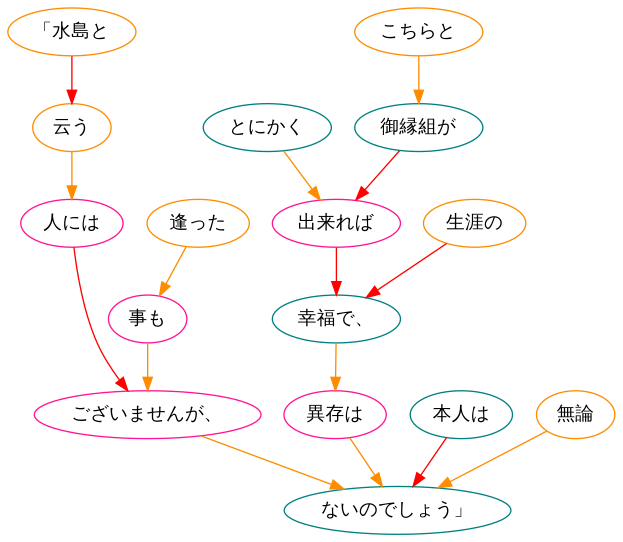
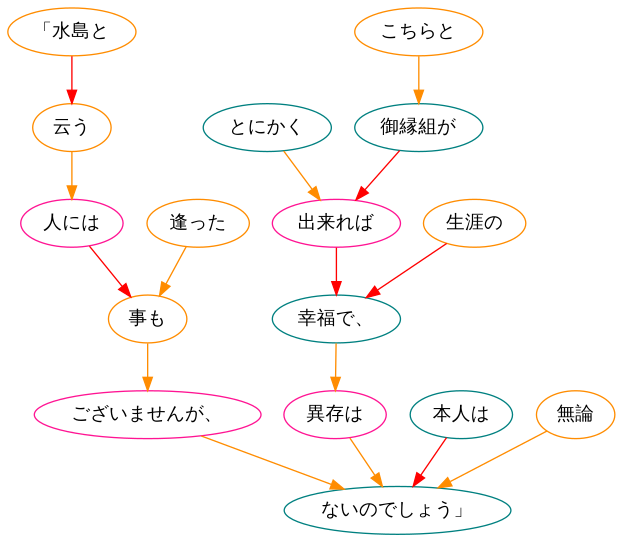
(88, 317) -> (106, 266)
(148, 319) -> (148, 319)
